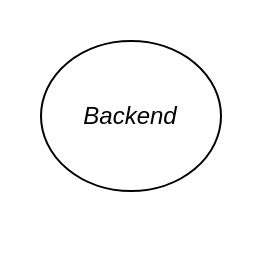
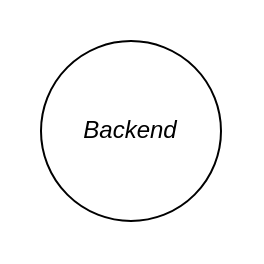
(131, 116) -> (131, 131)
